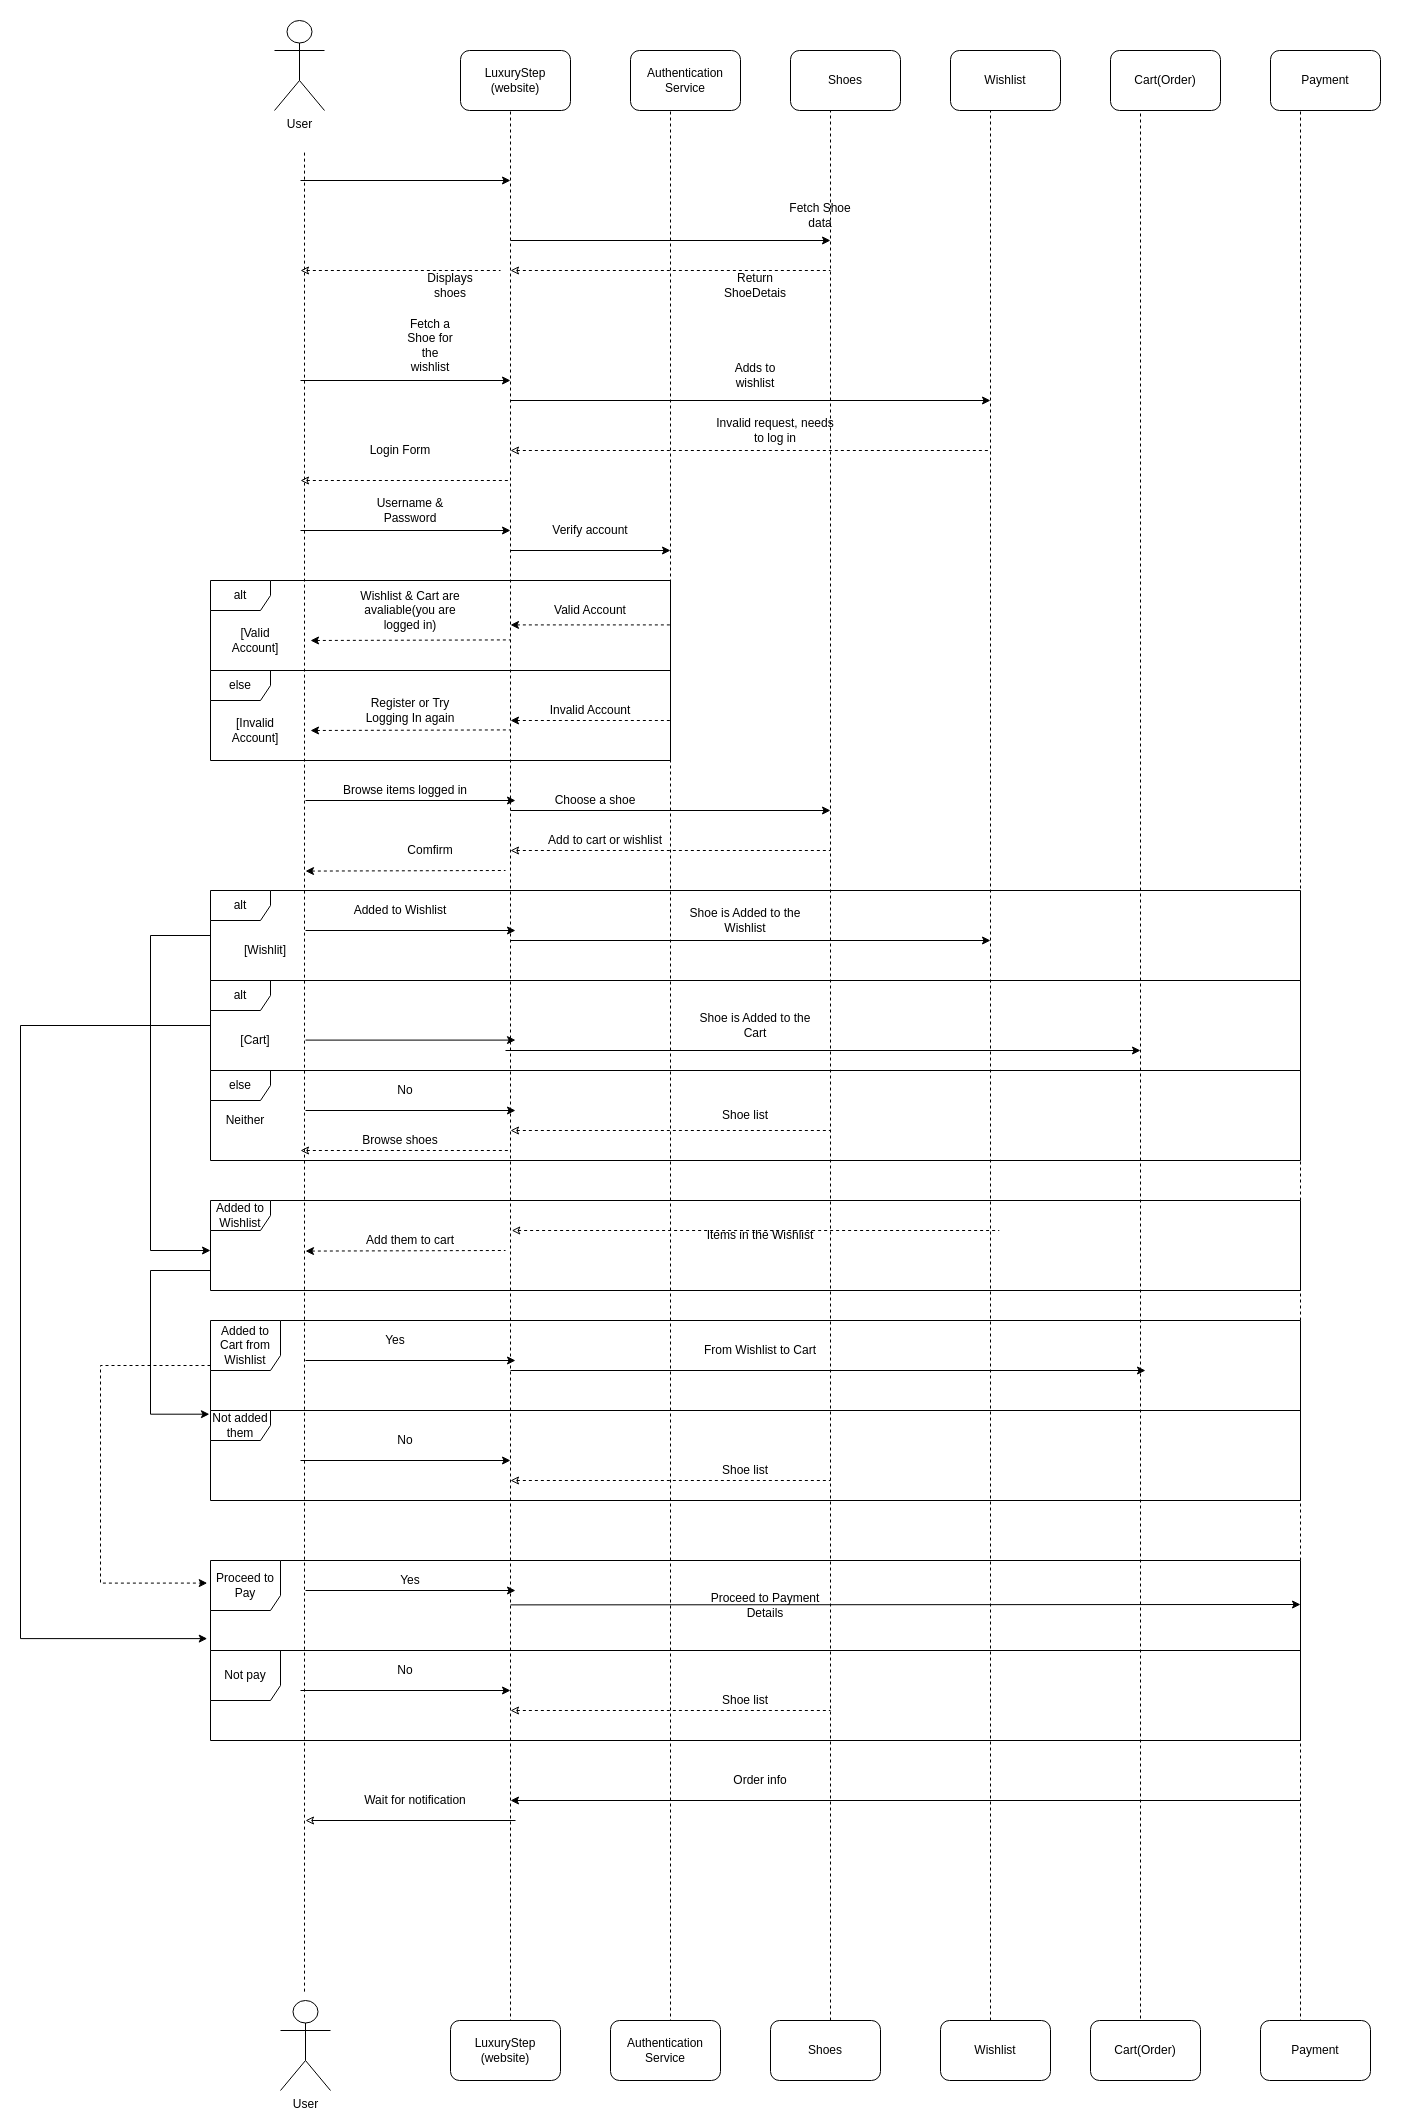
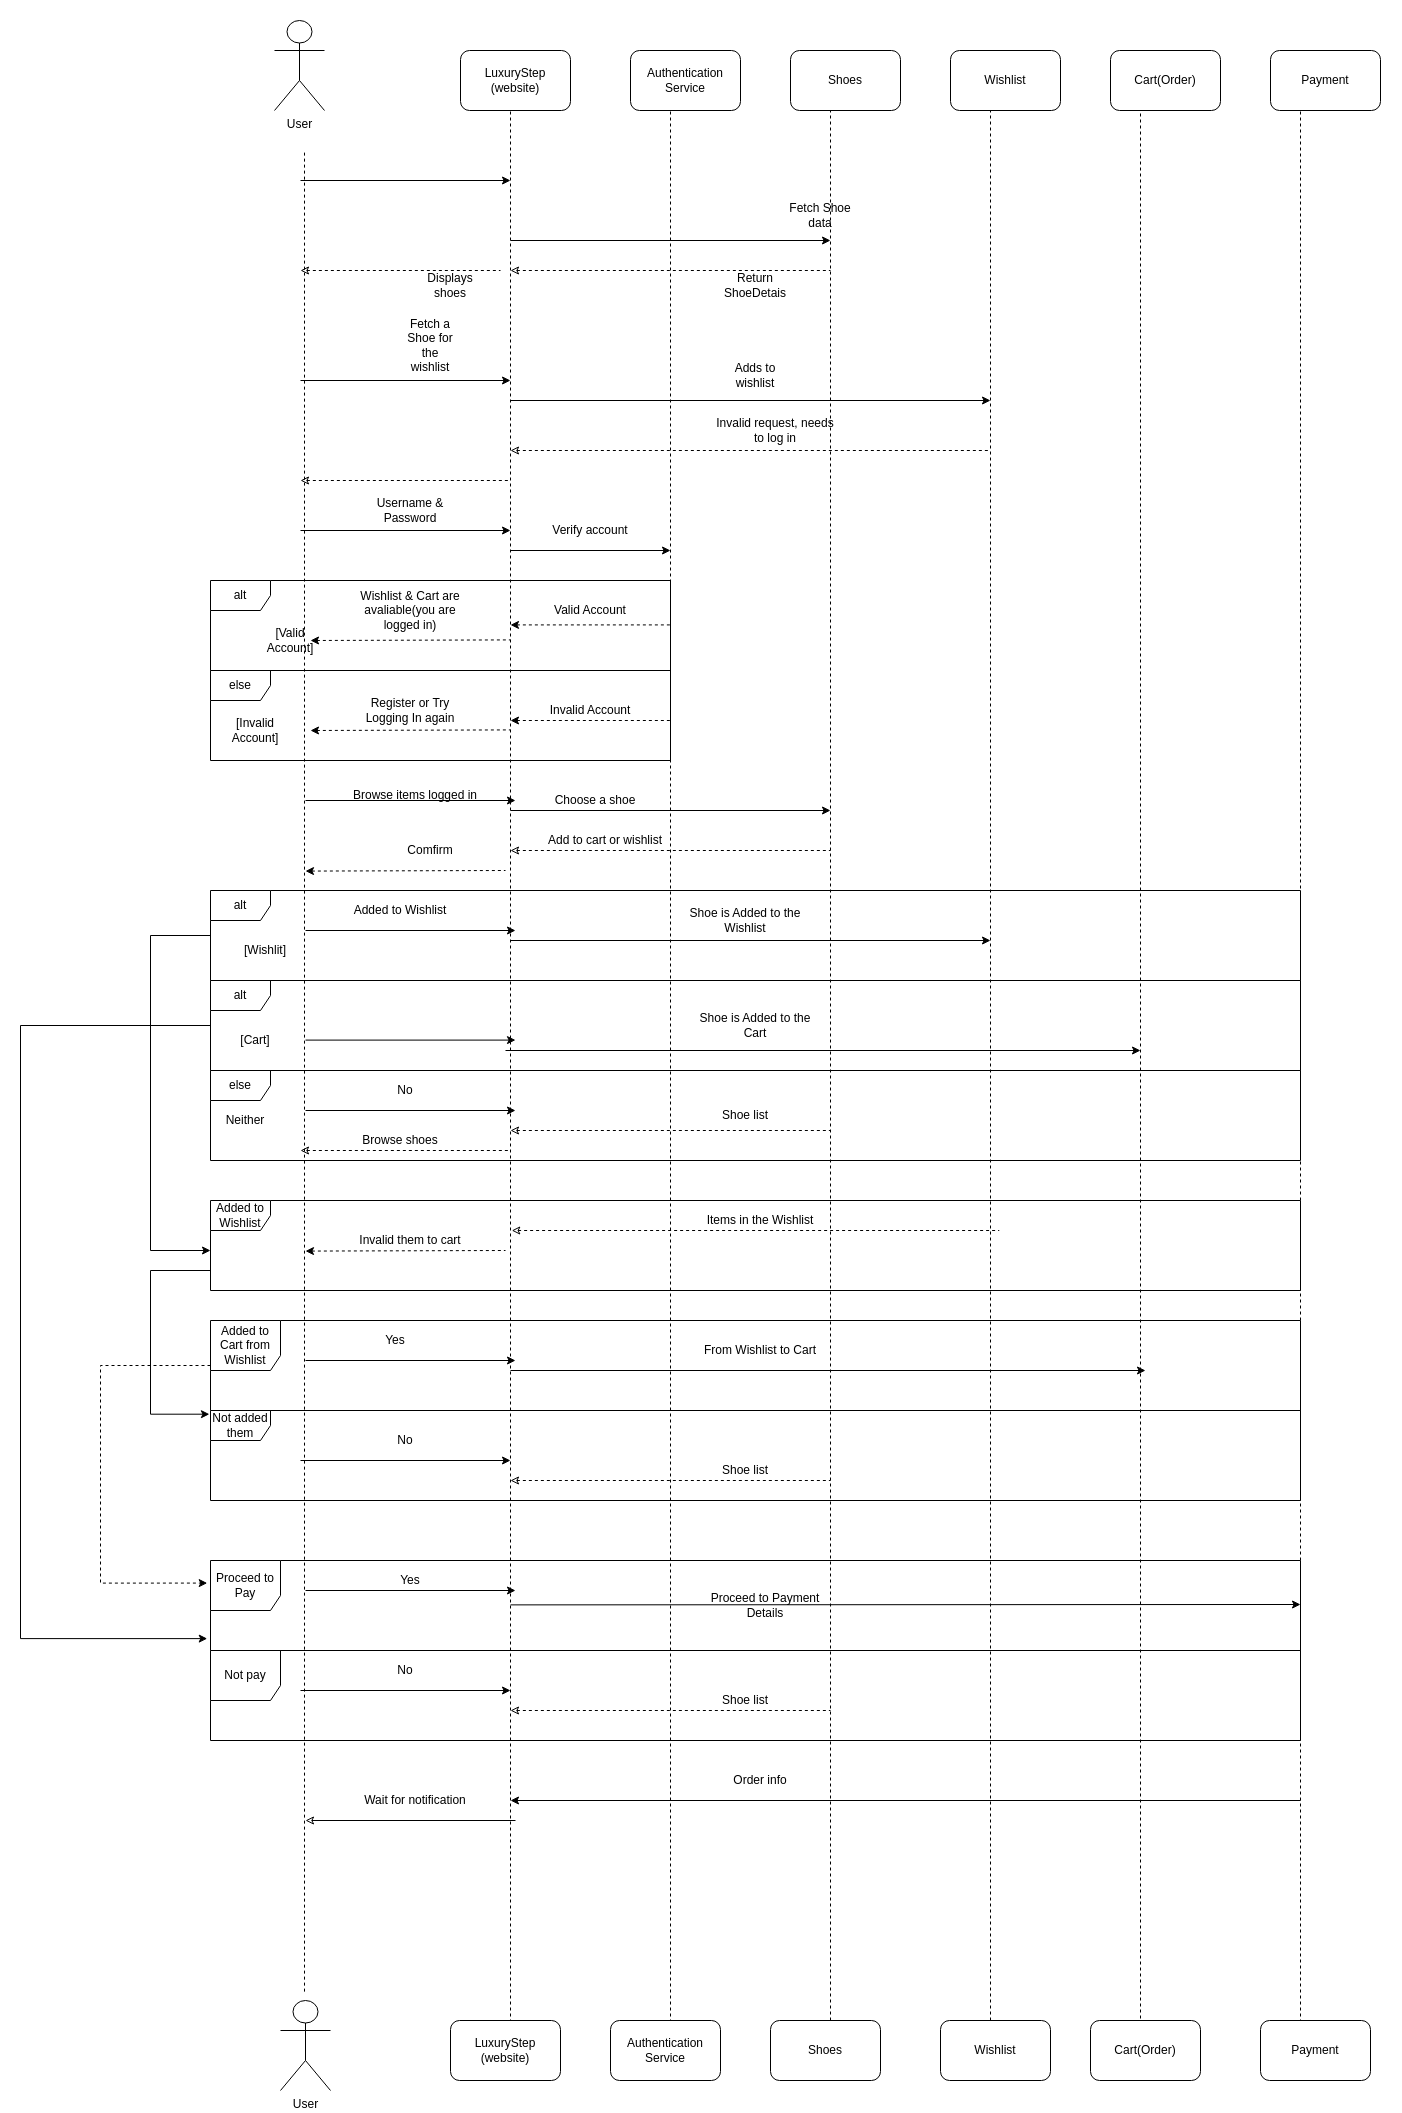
(401, 451) -> none
(256, 641) -> (291, 641)
(406, 791) -> (416, 796)
(761, 1236) -> (761, 1221)
(411, 1241) -> (411, 1241)
